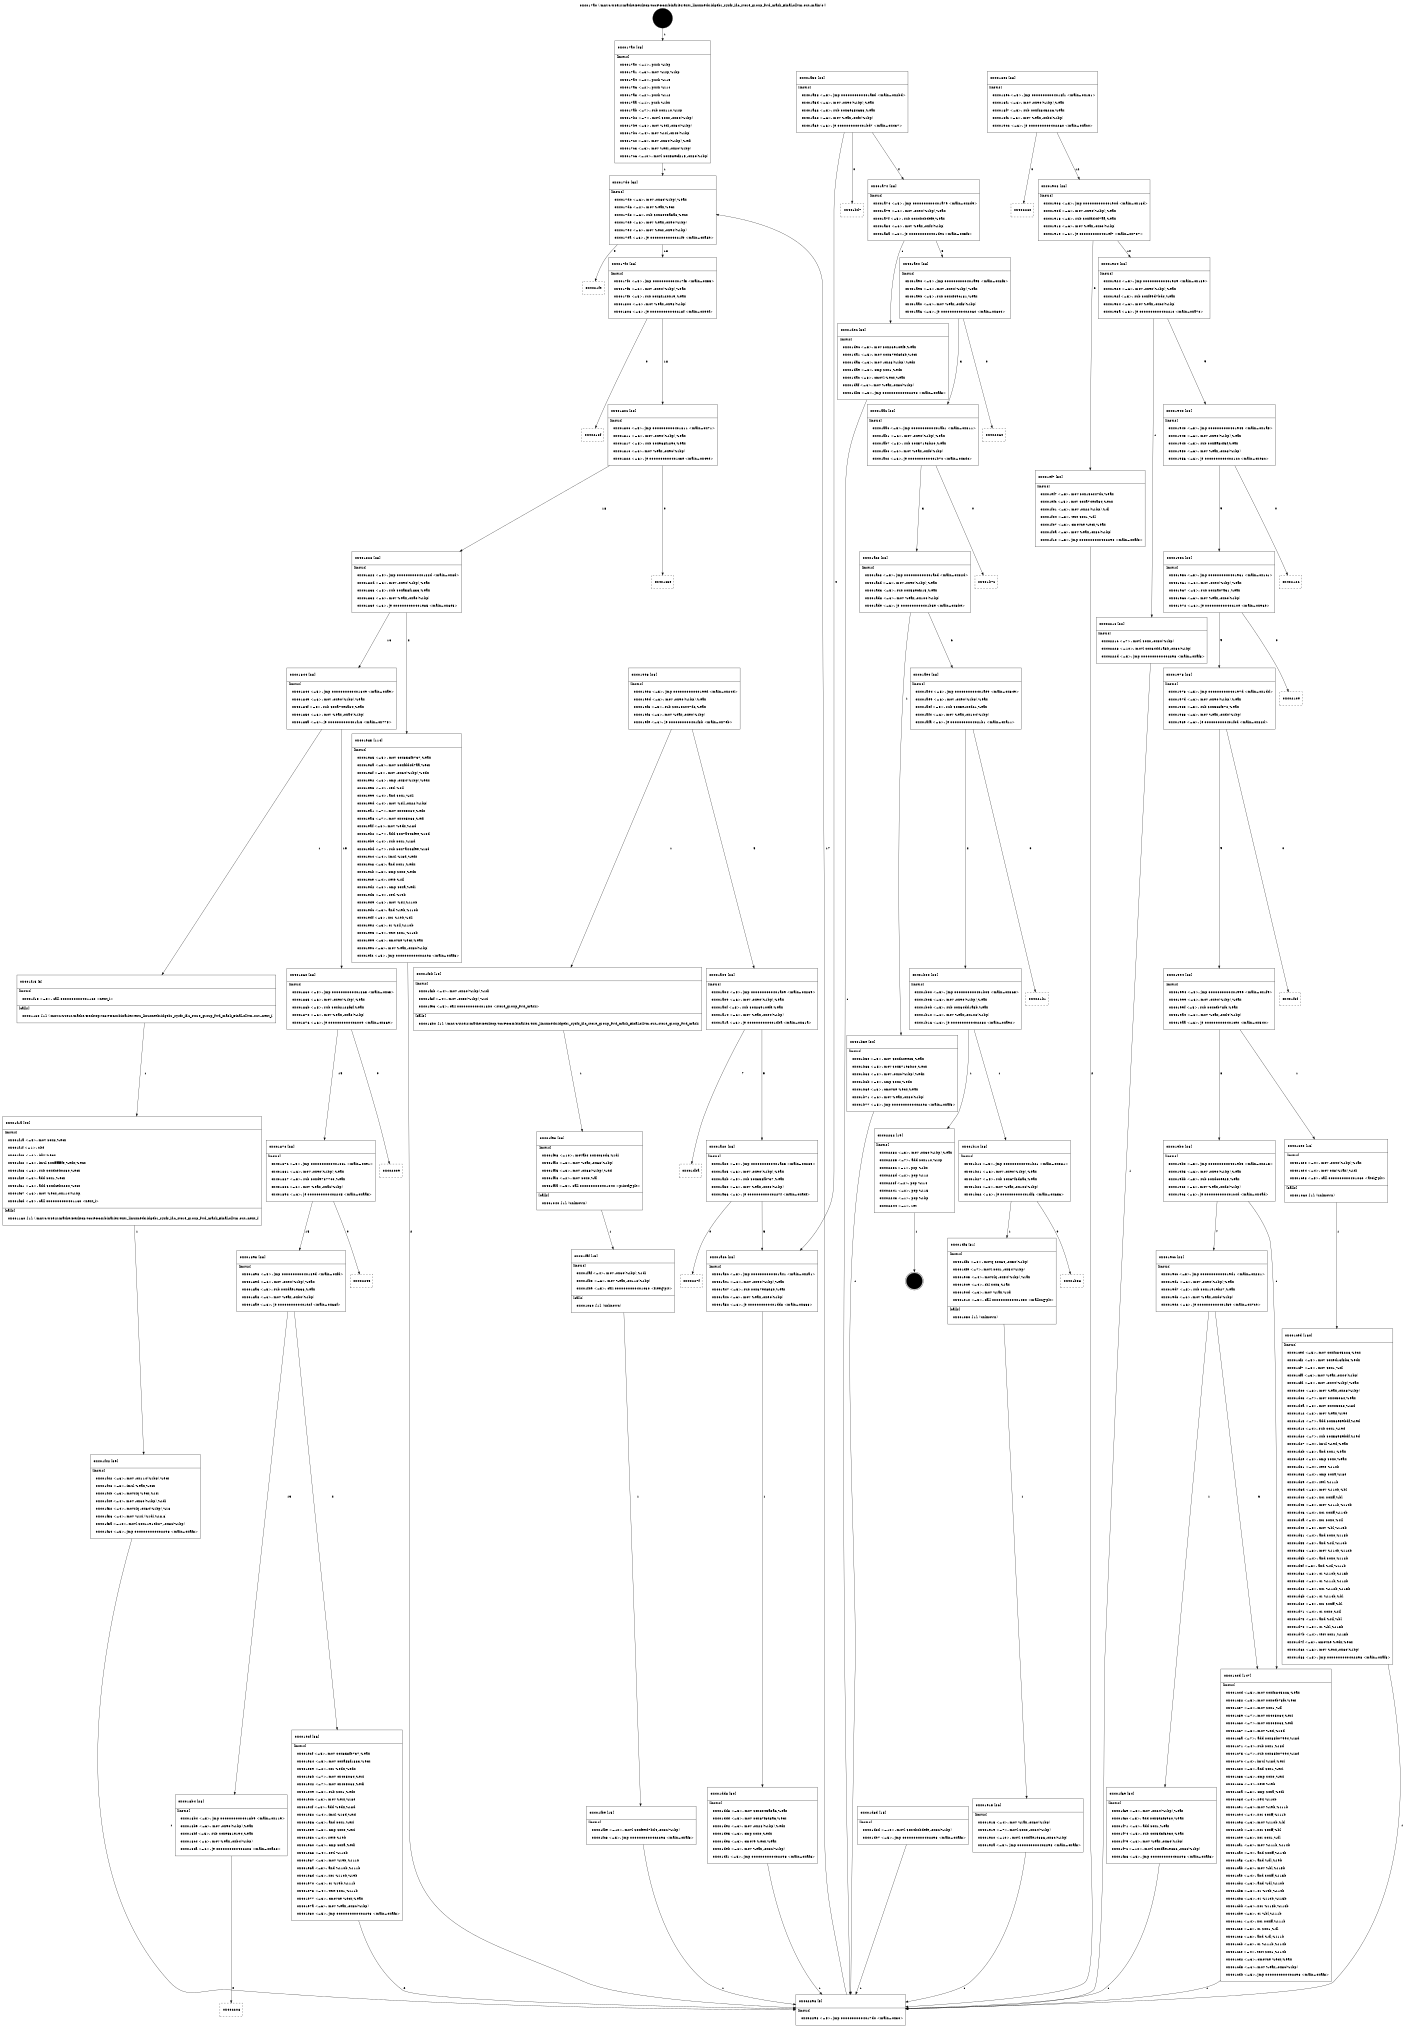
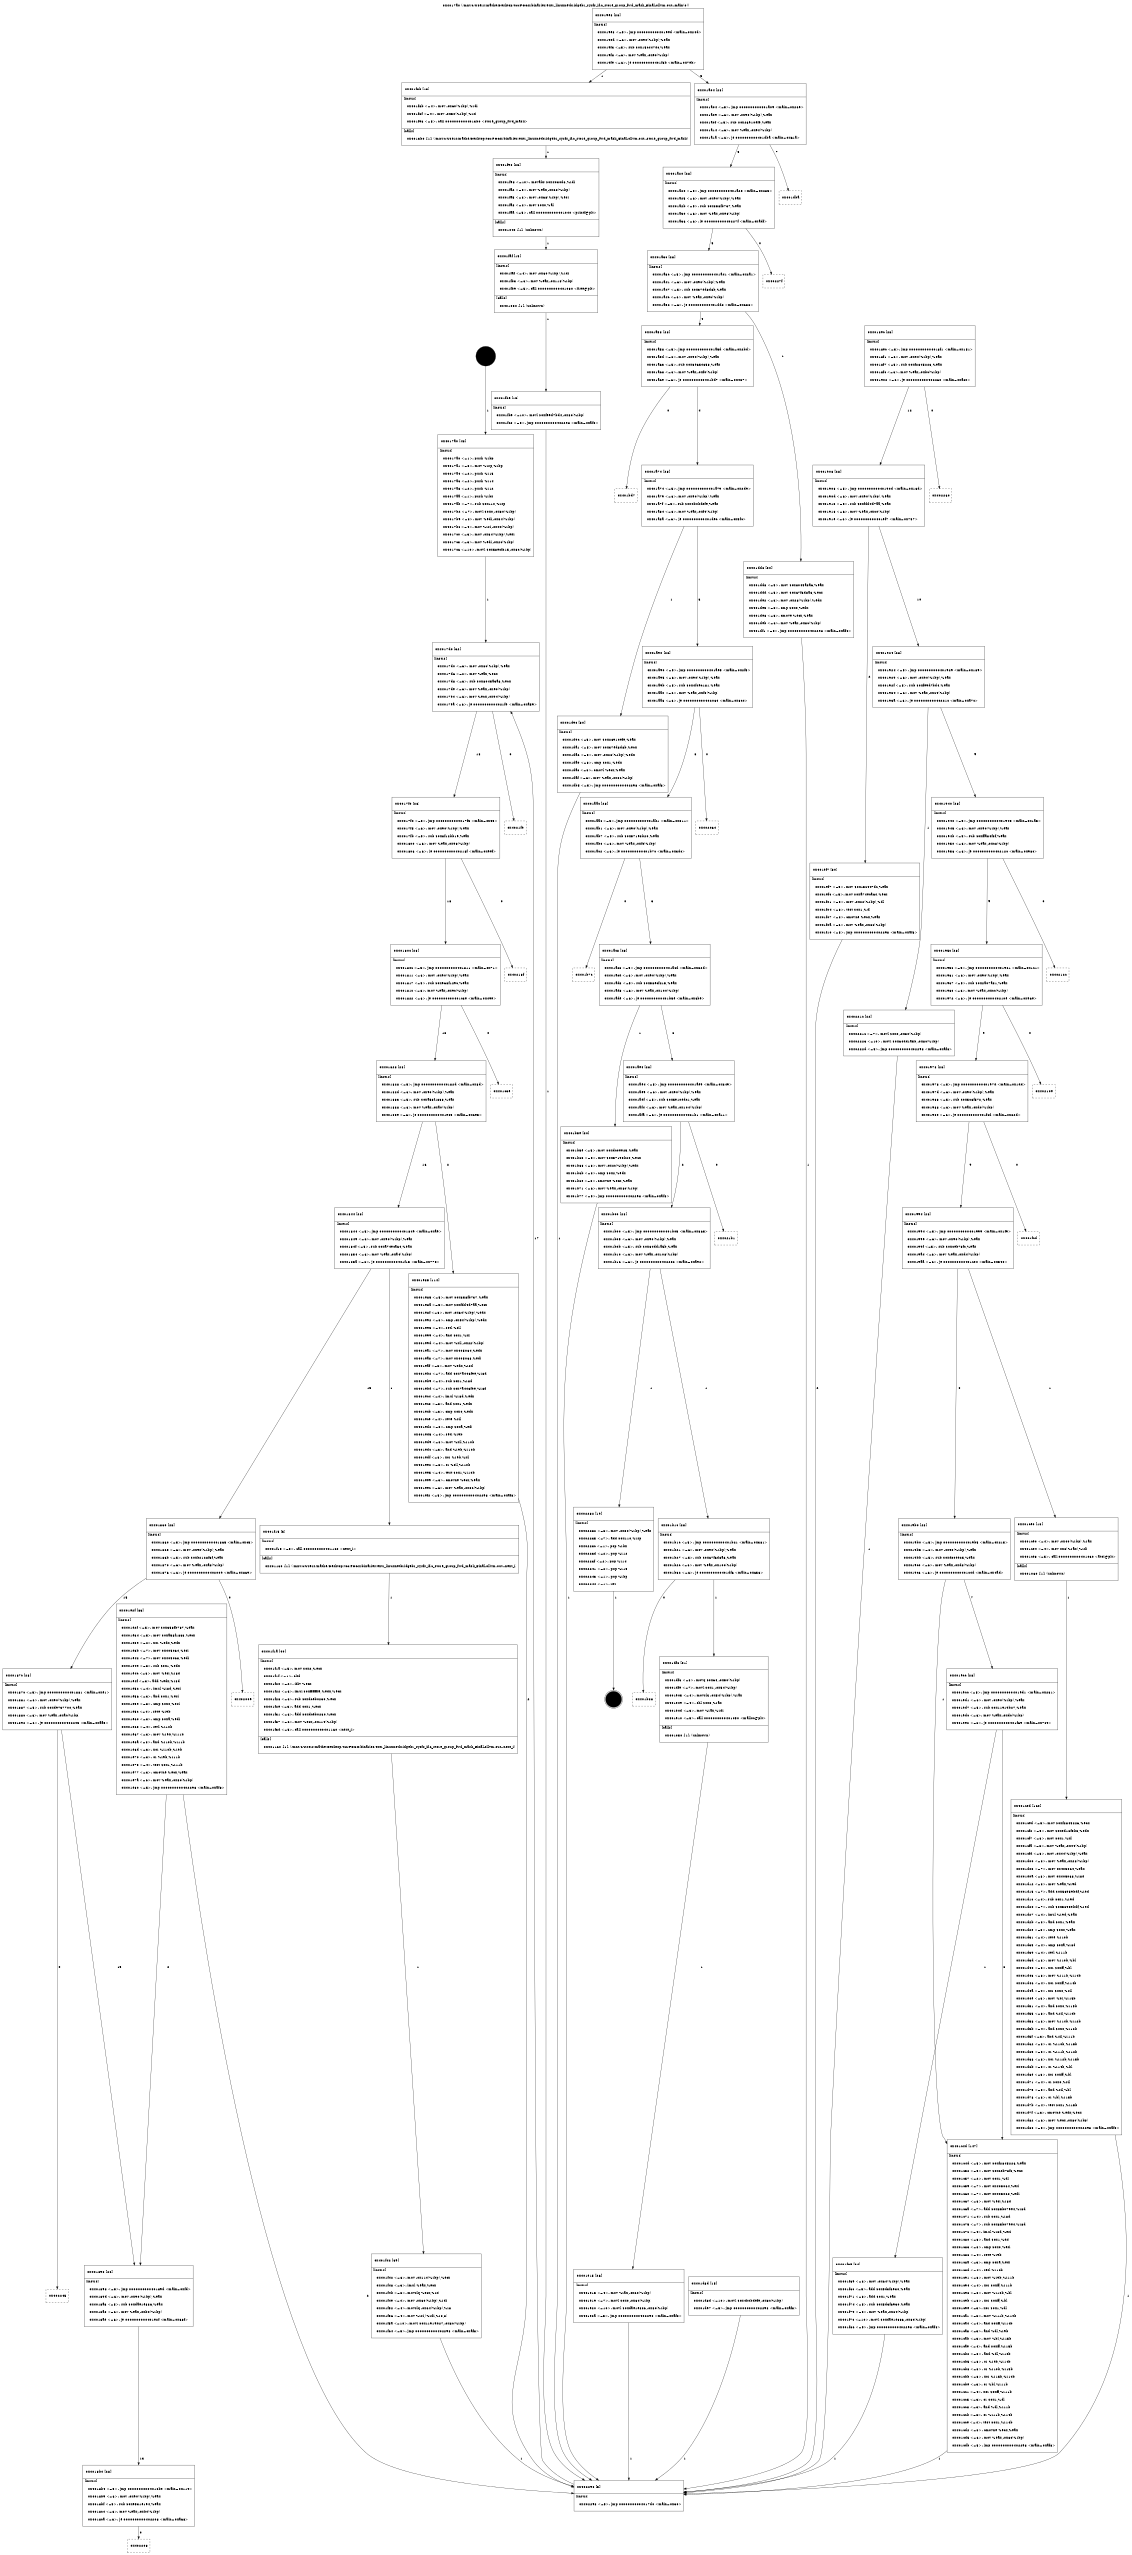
(834, 695) -> (700, 317)
(316, 1520) -> (153, 2029)
